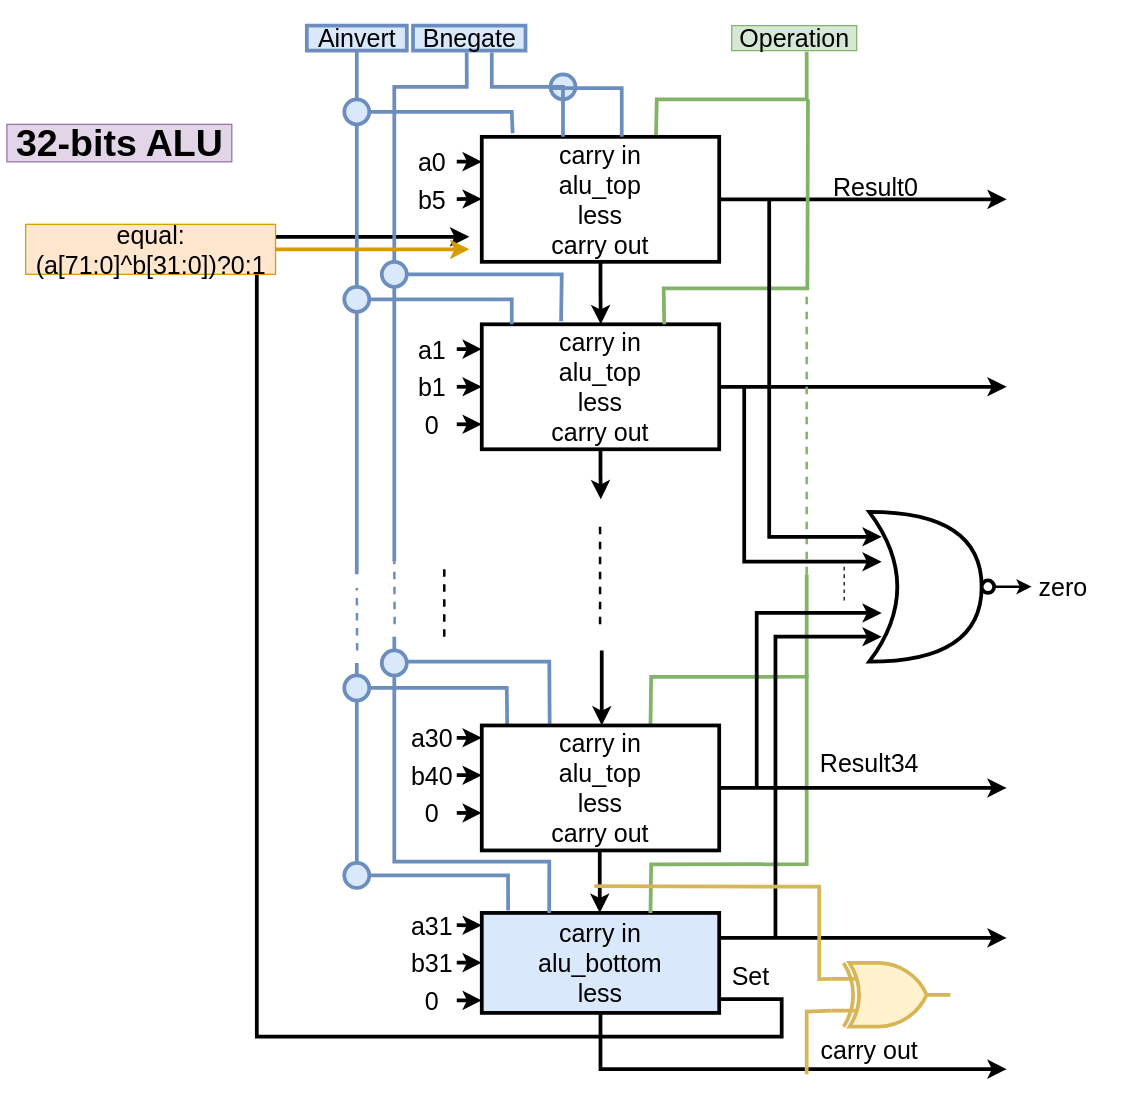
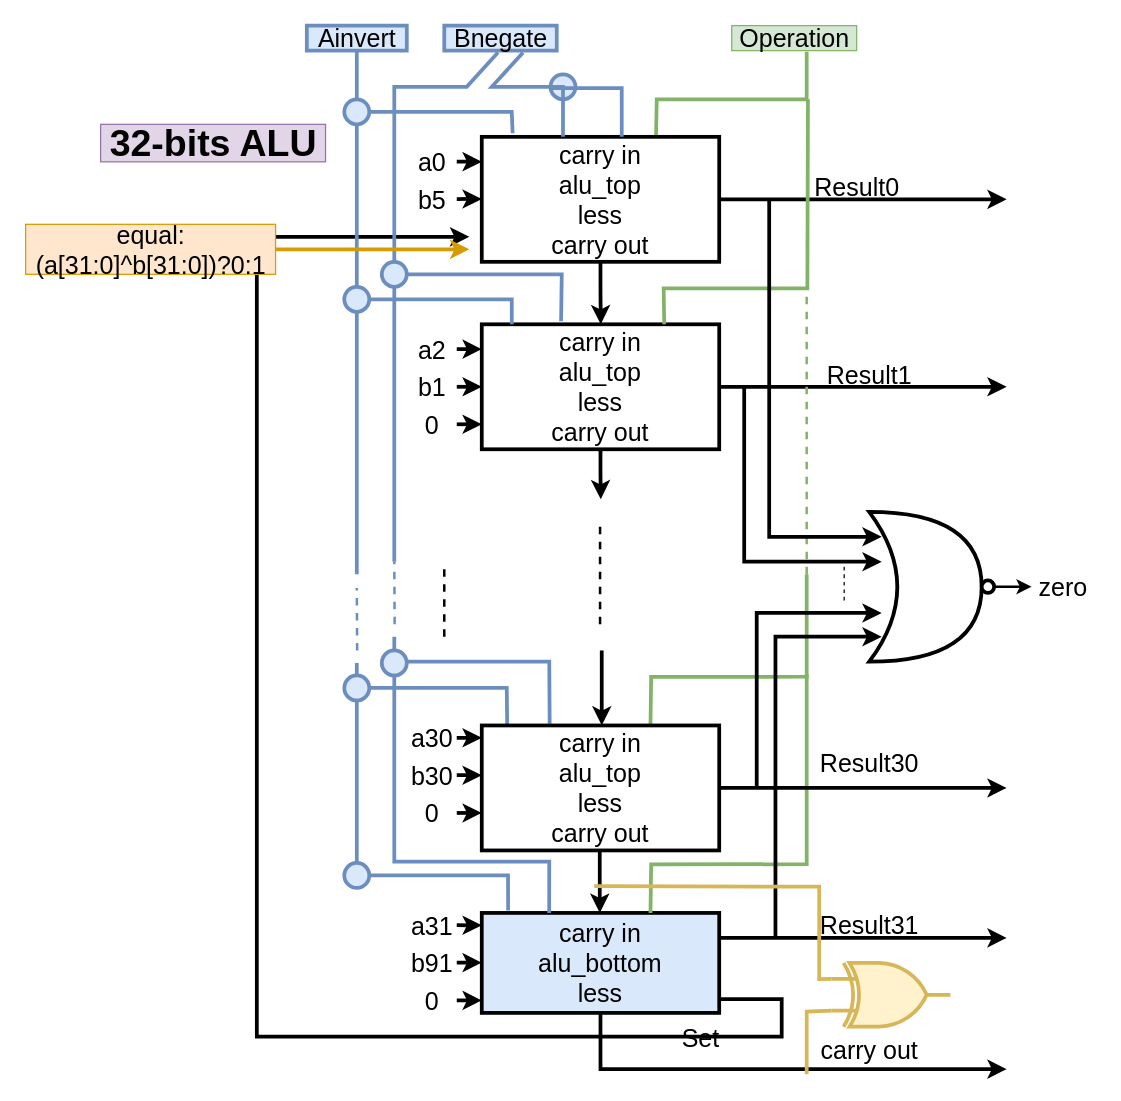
(469, 38) -> (501, 38)
(119, 143) -> (213, 143)
(876, 187) -> (857, 187)
(151, 249) -> (151, 249)
(433, 349) -> (433, 349)
none -> (869, 374)
(870, 763) -> (870, 763)
(433, 776) -> (433, 776)
none -> (869, 924)
(433, 963) -> (433, 963)
(751, 976) -> (701, 1038)
